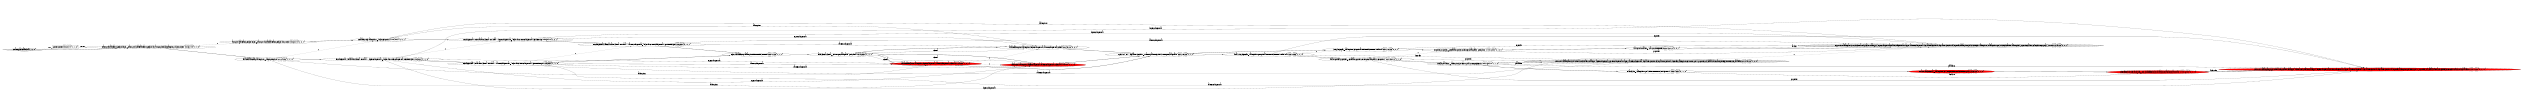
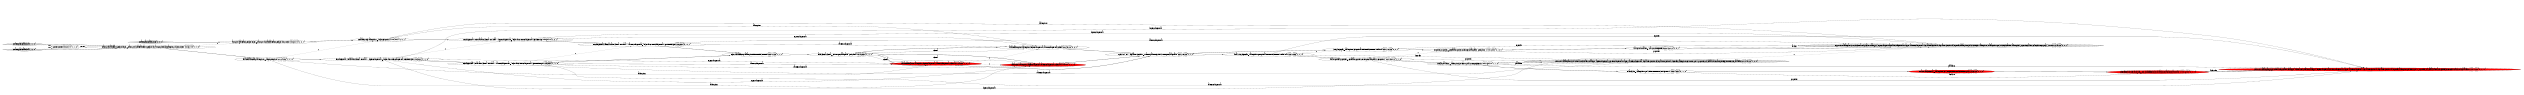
none -> (151, 42)
none -> (24, 44)
